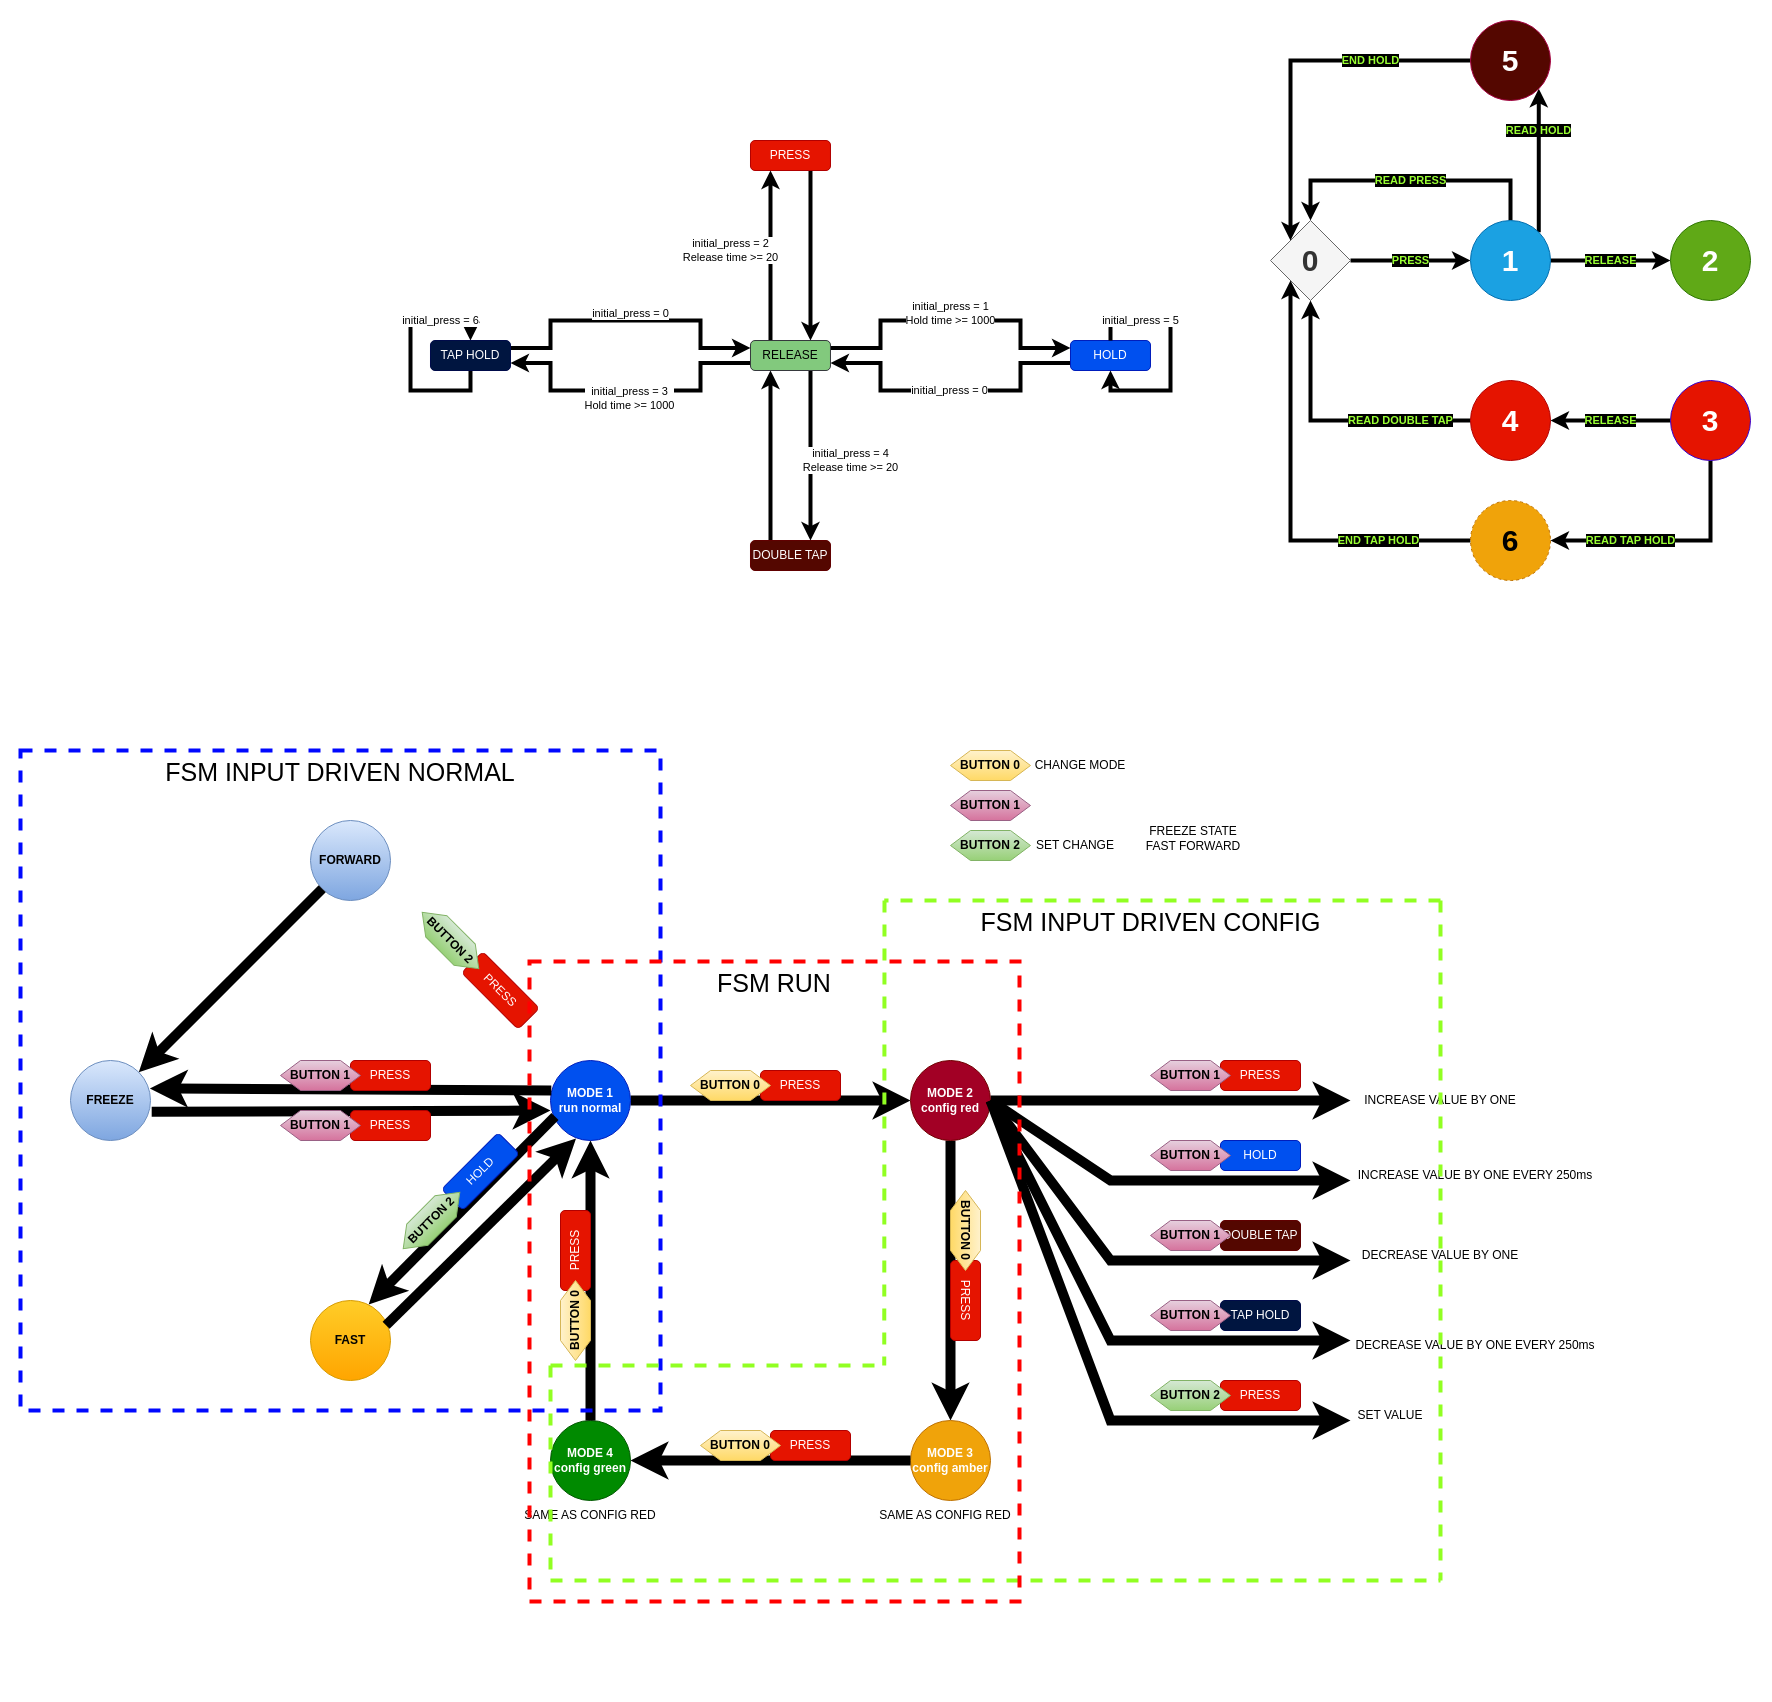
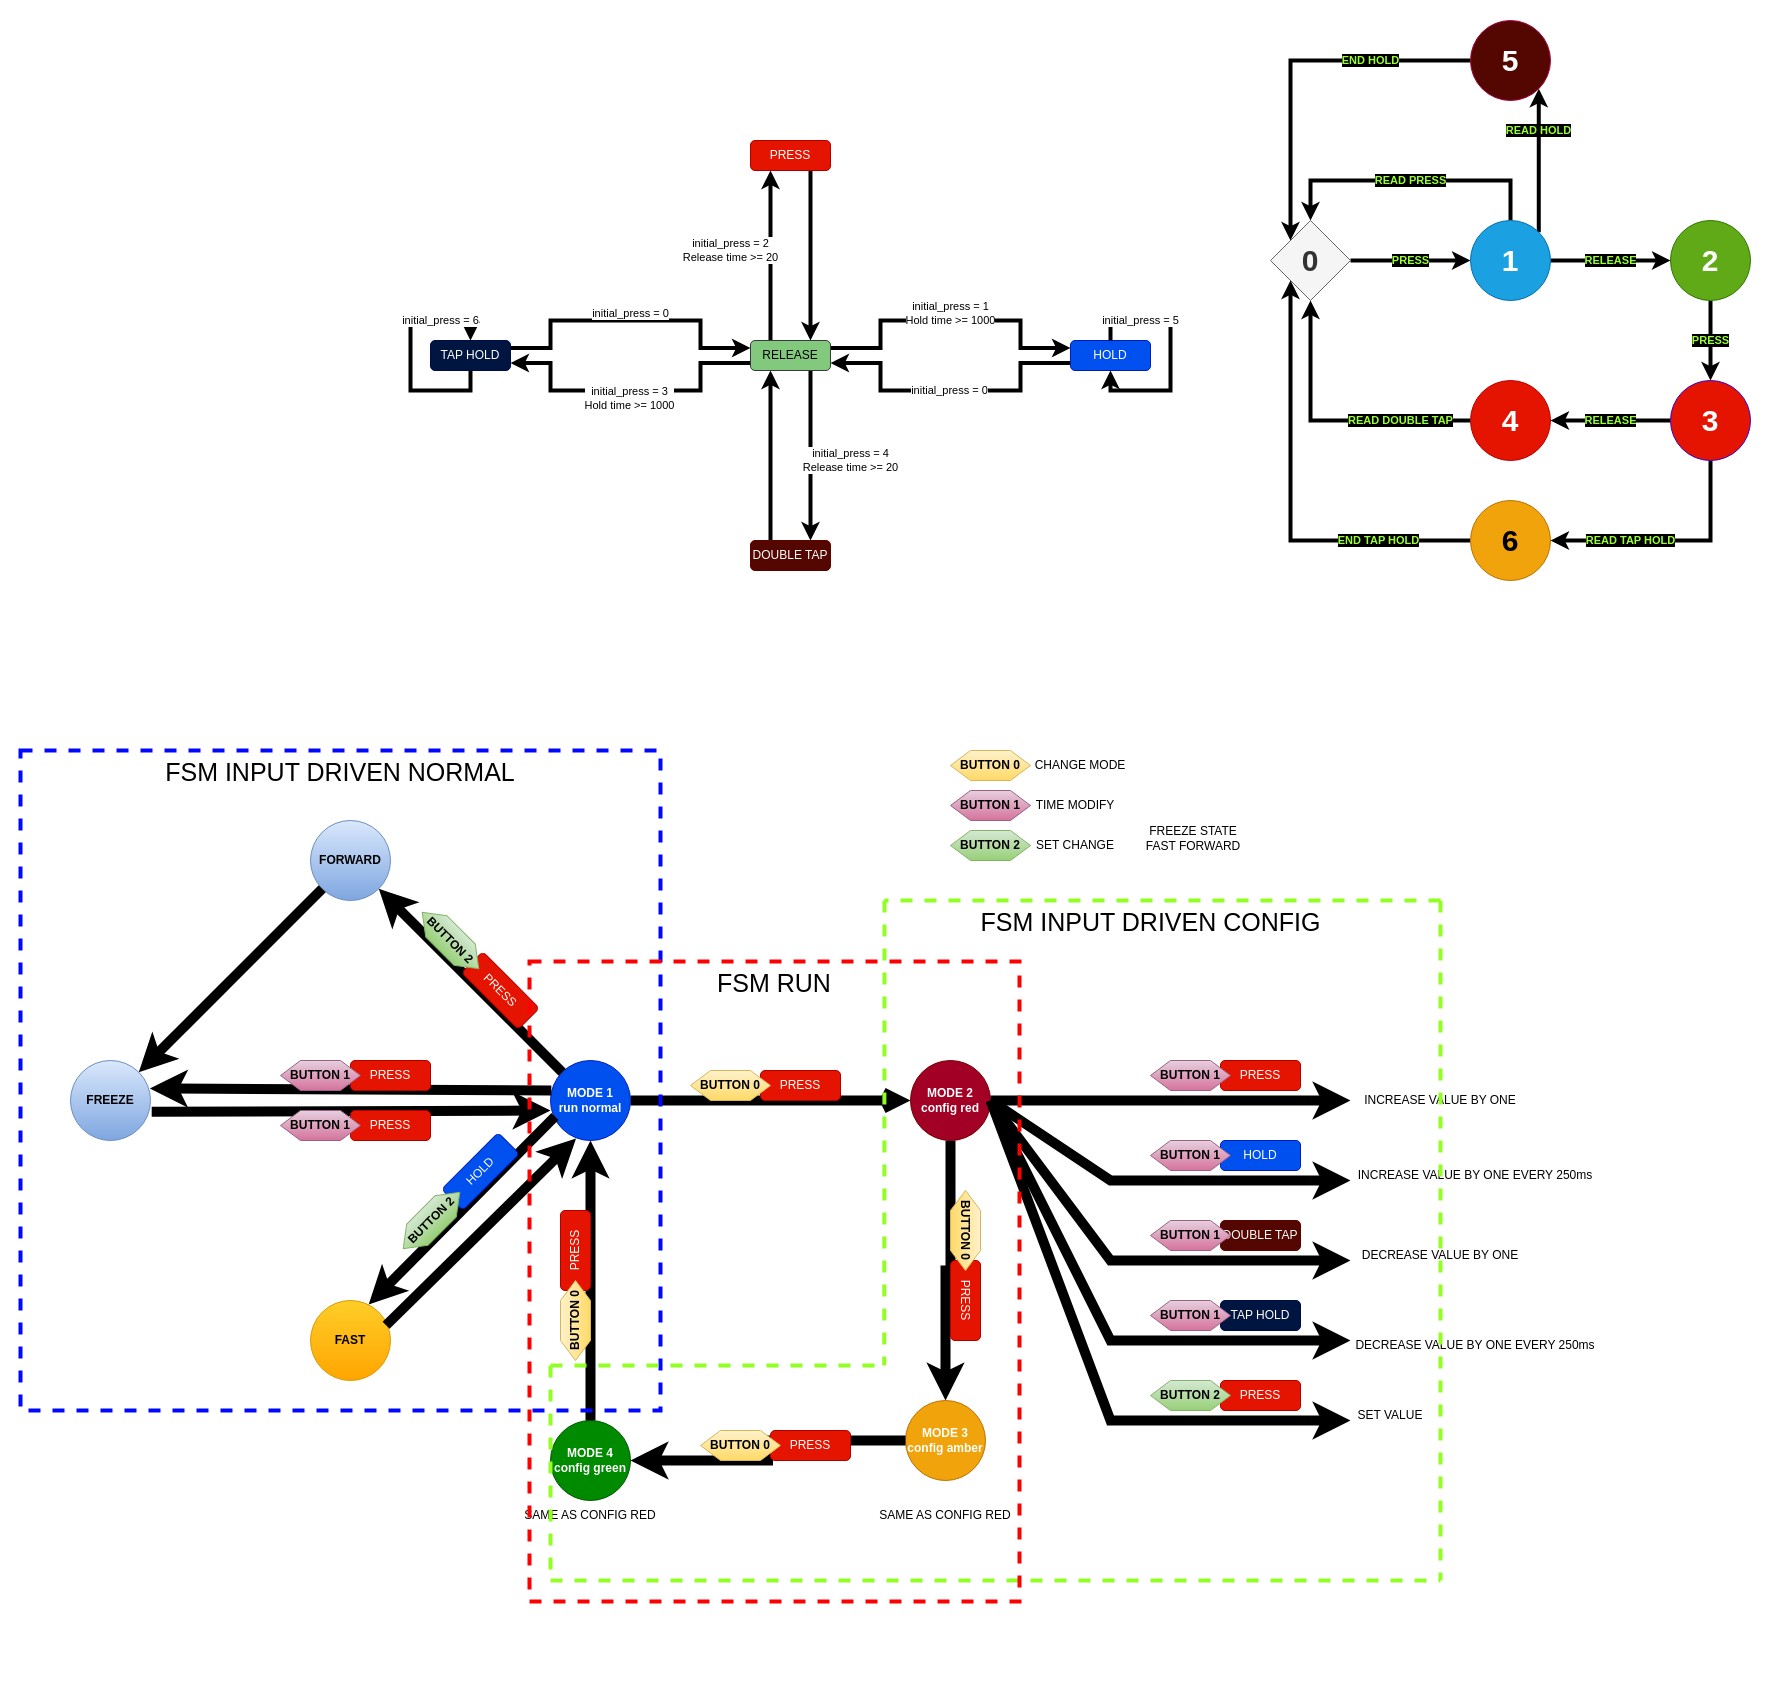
none -> (1711, 335)
(1511, 541) -> (1511, 541)
none -> (1076, 806)
none -> (479, 989)
(886, 1101) -> (887, 1101)
(951, 1461) -> (946, 1441)
